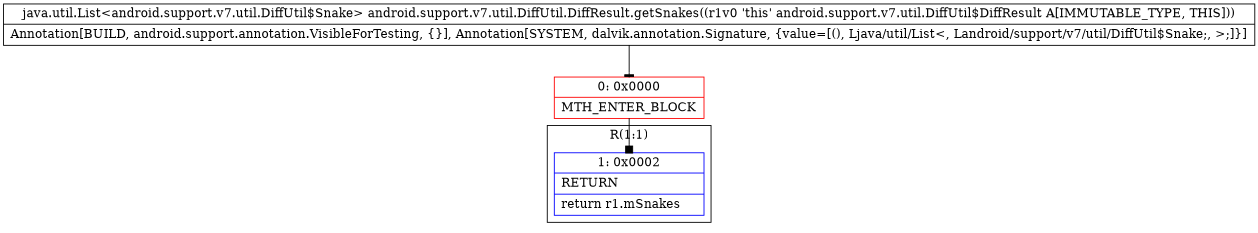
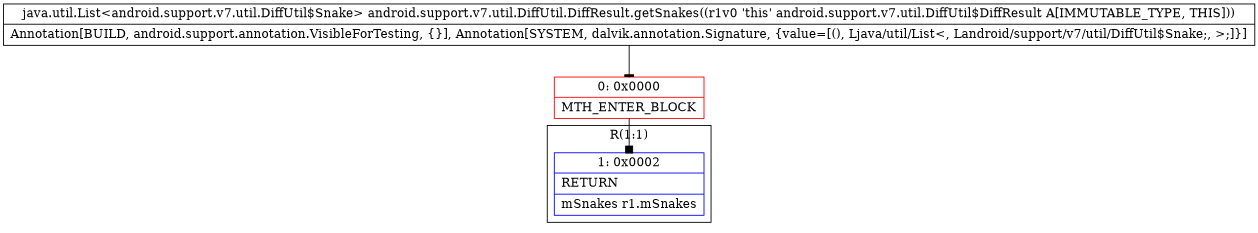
(621, 204) -> (629, 204)
